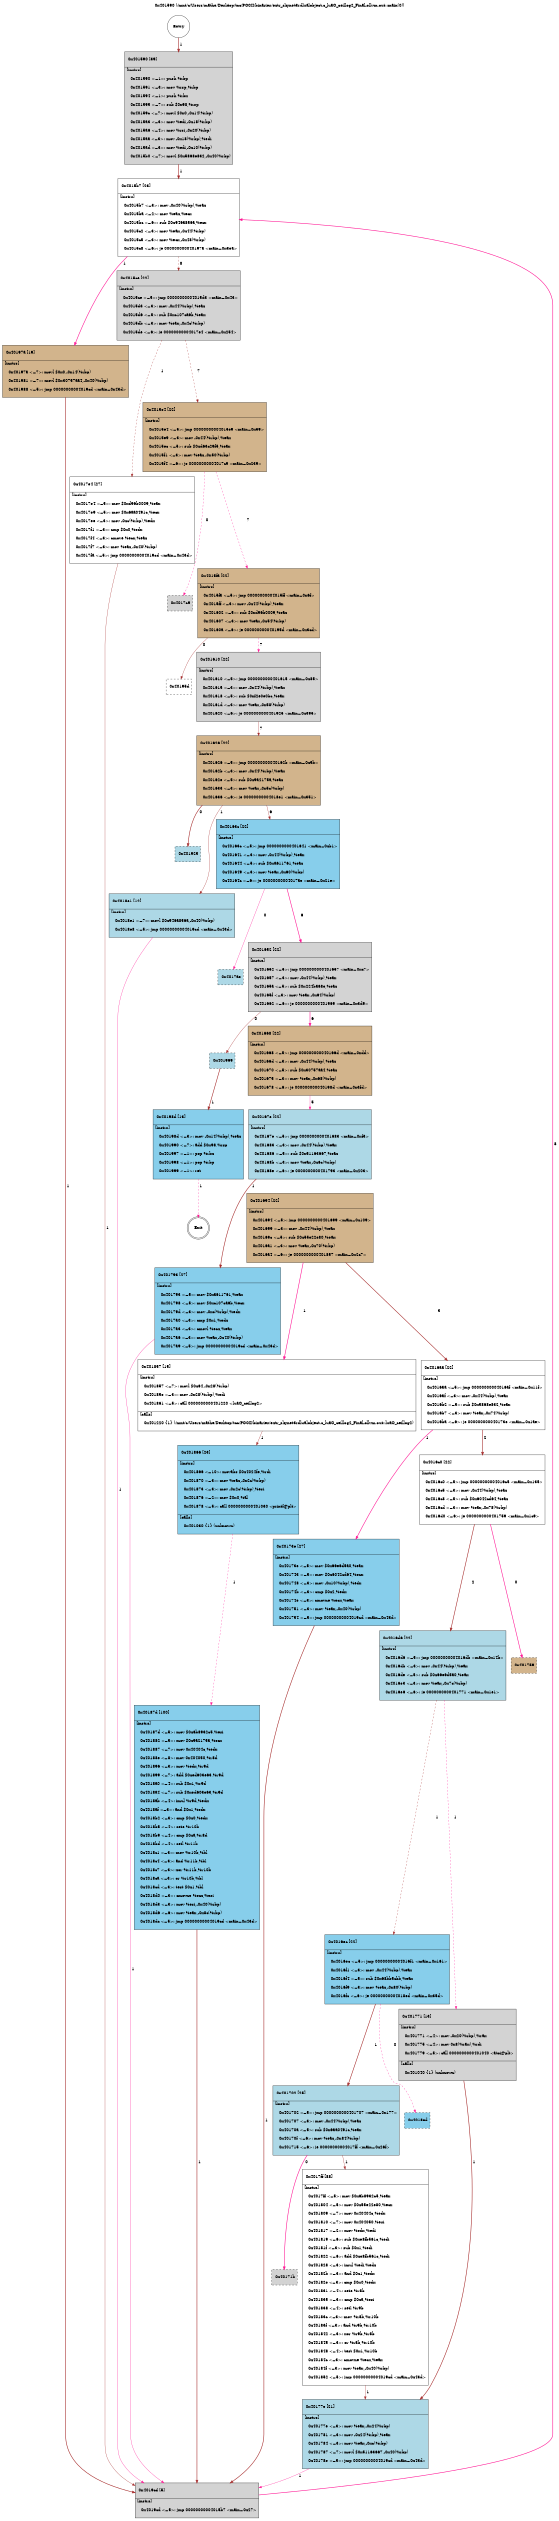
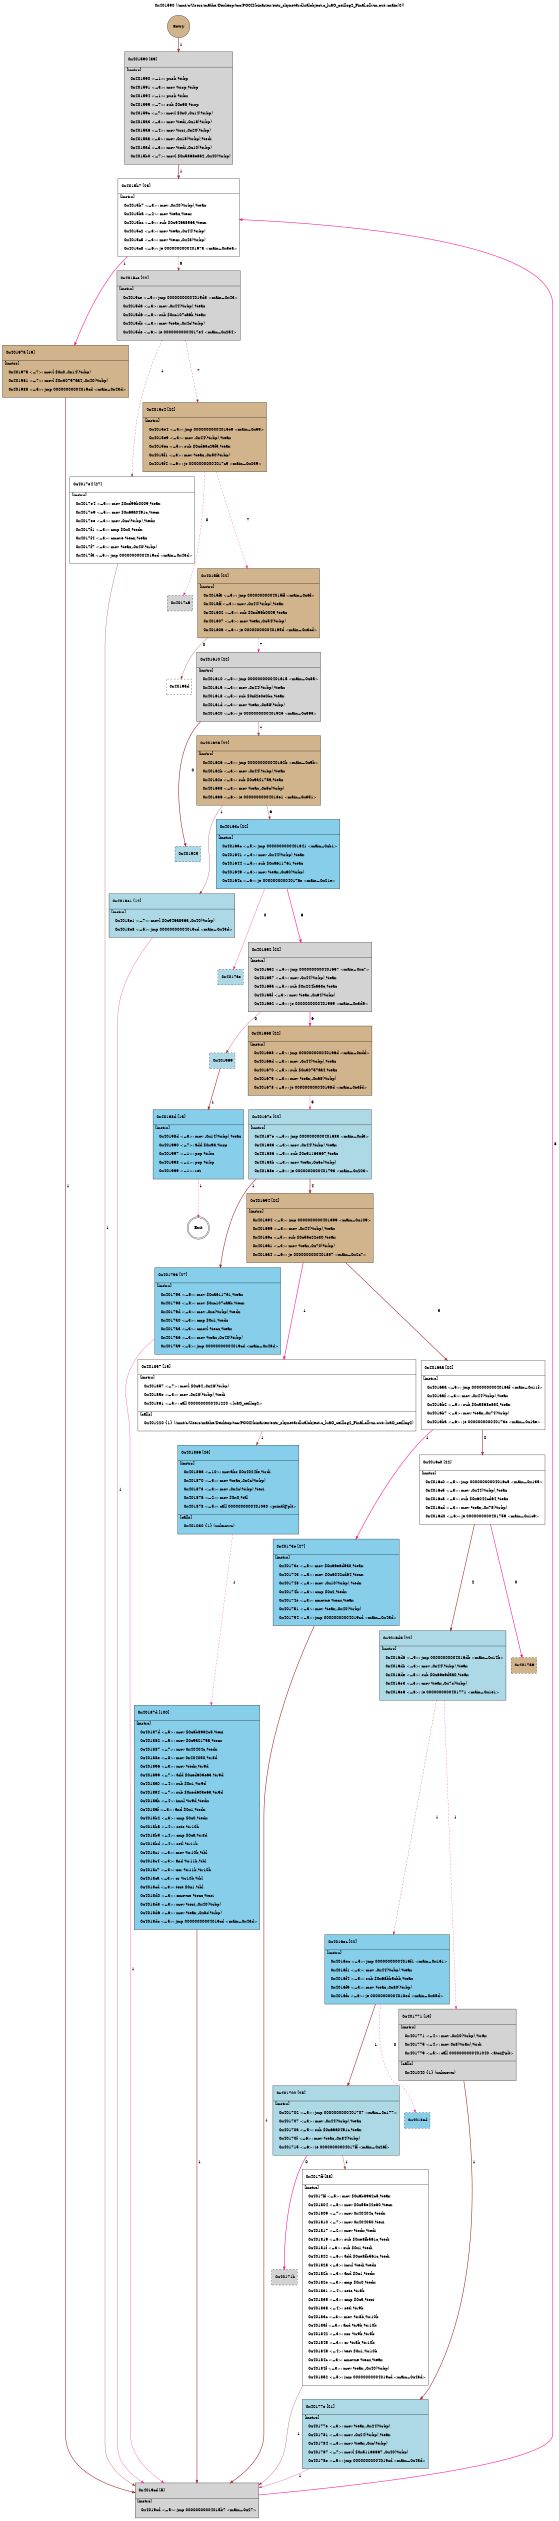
(179, 26) -> (179, 26)
(192, 823) -> (179, 780)
none -> (310, 1185)
(365, 2391) -> (287, 2437)
